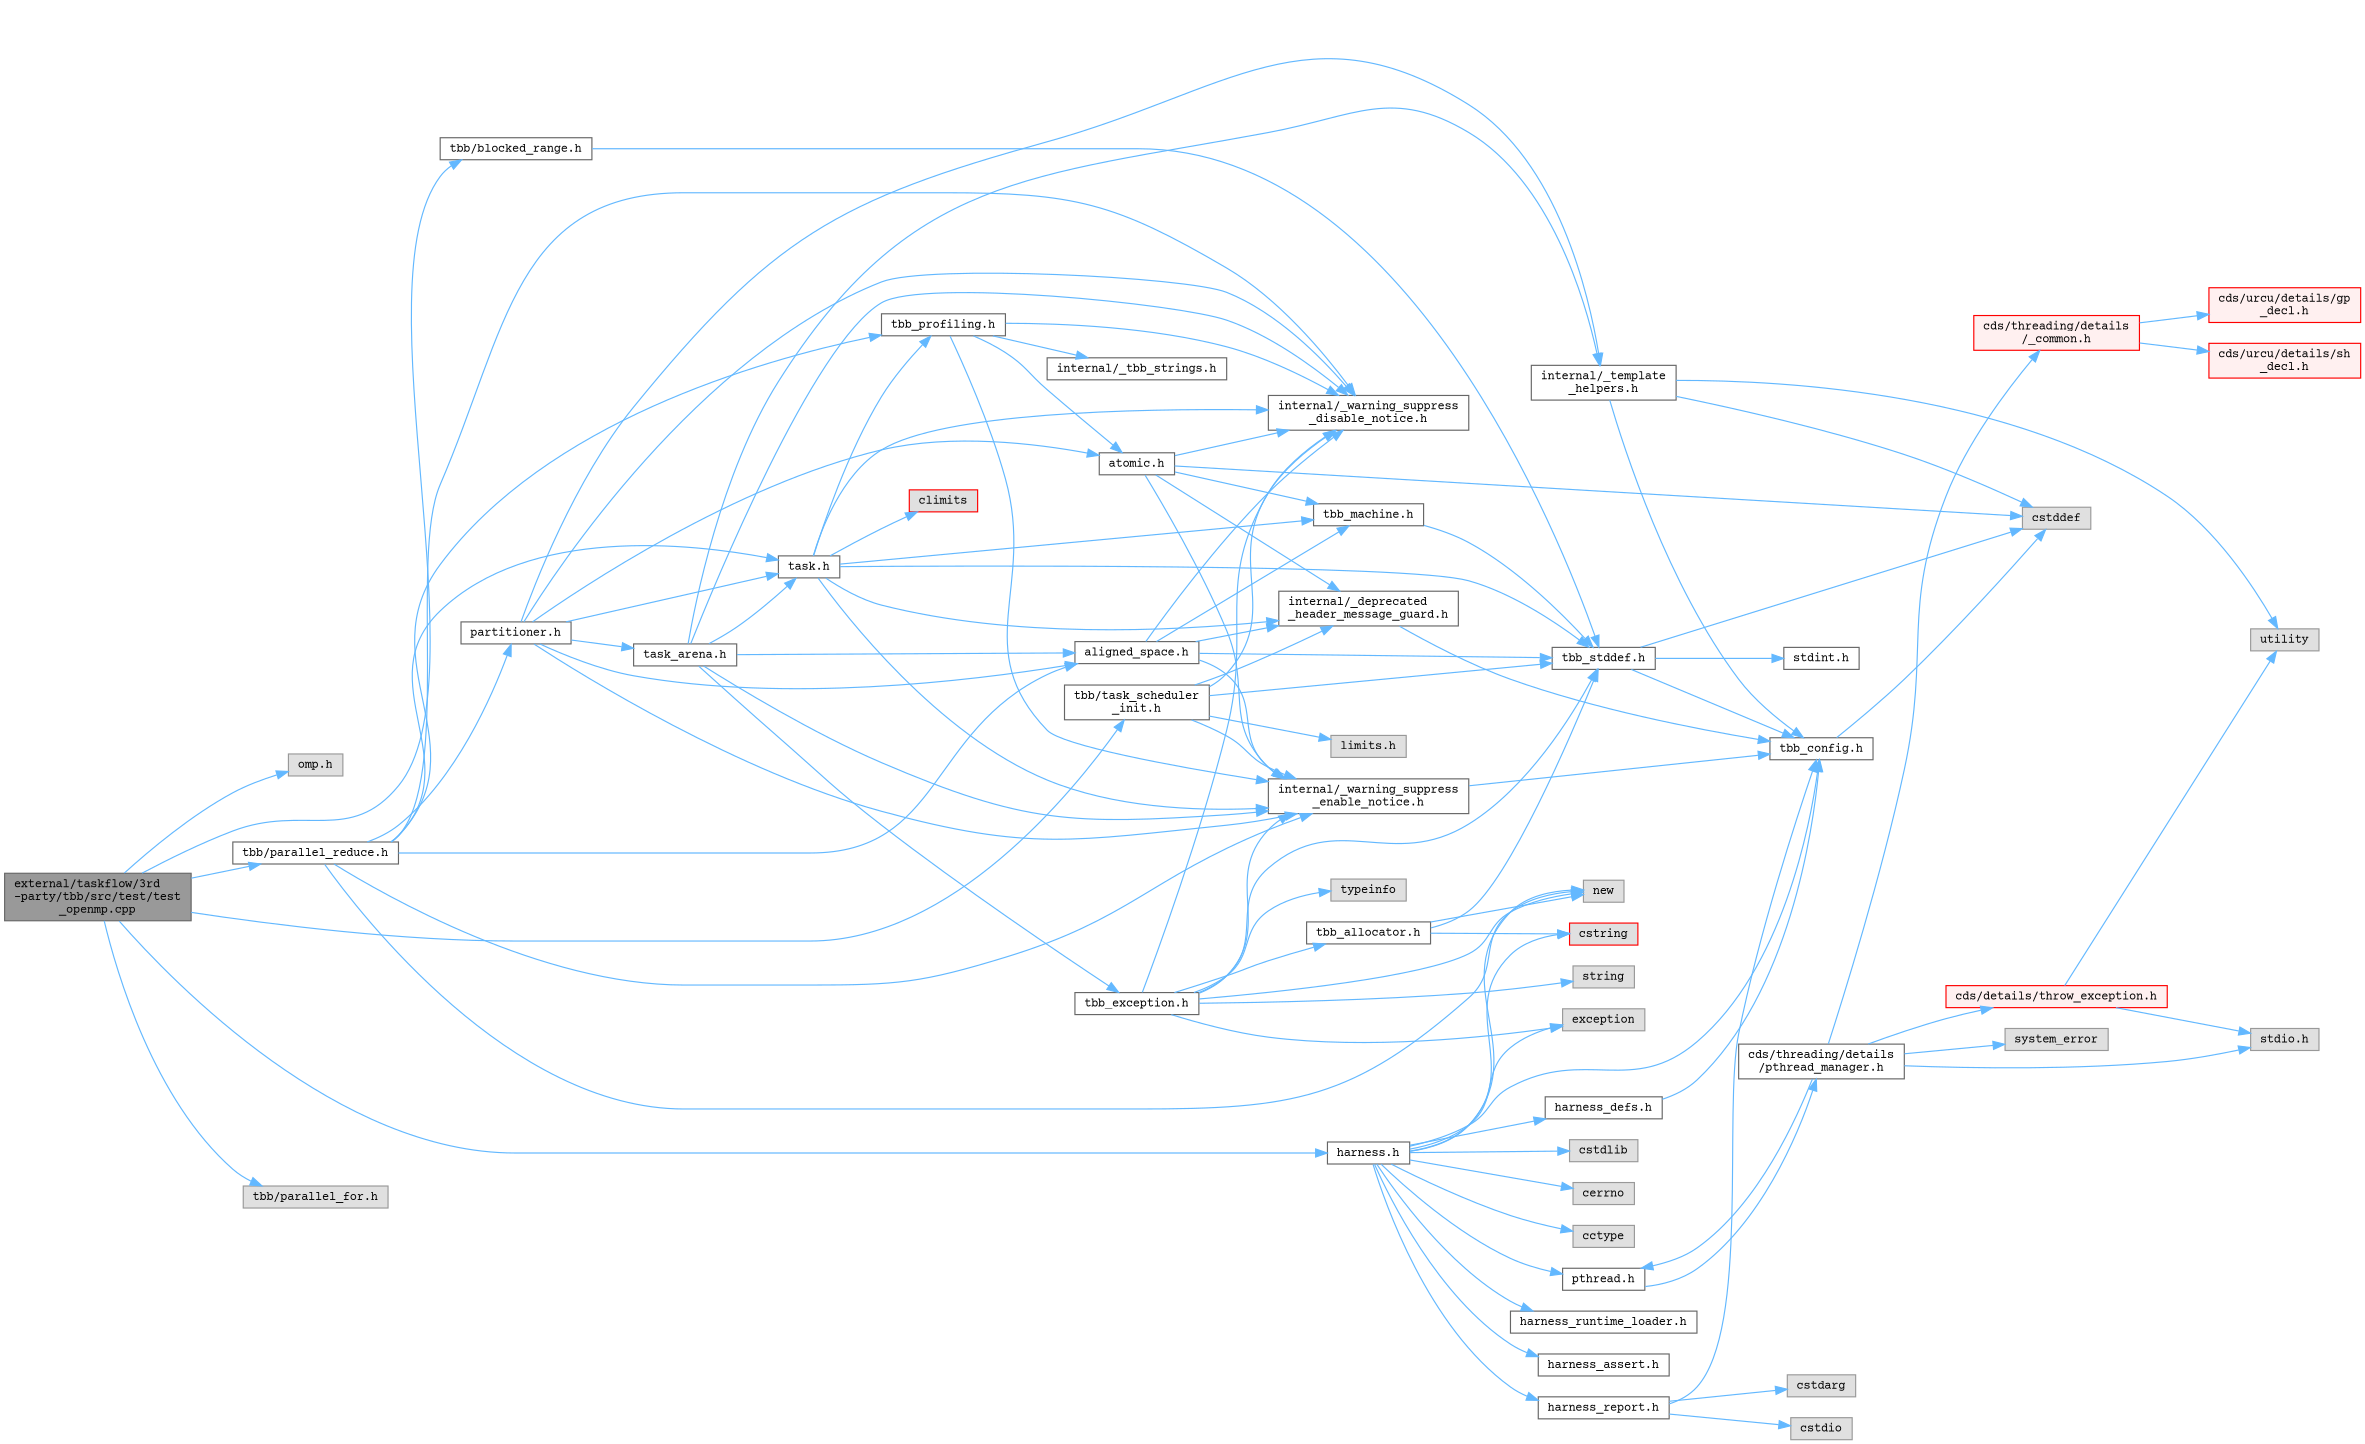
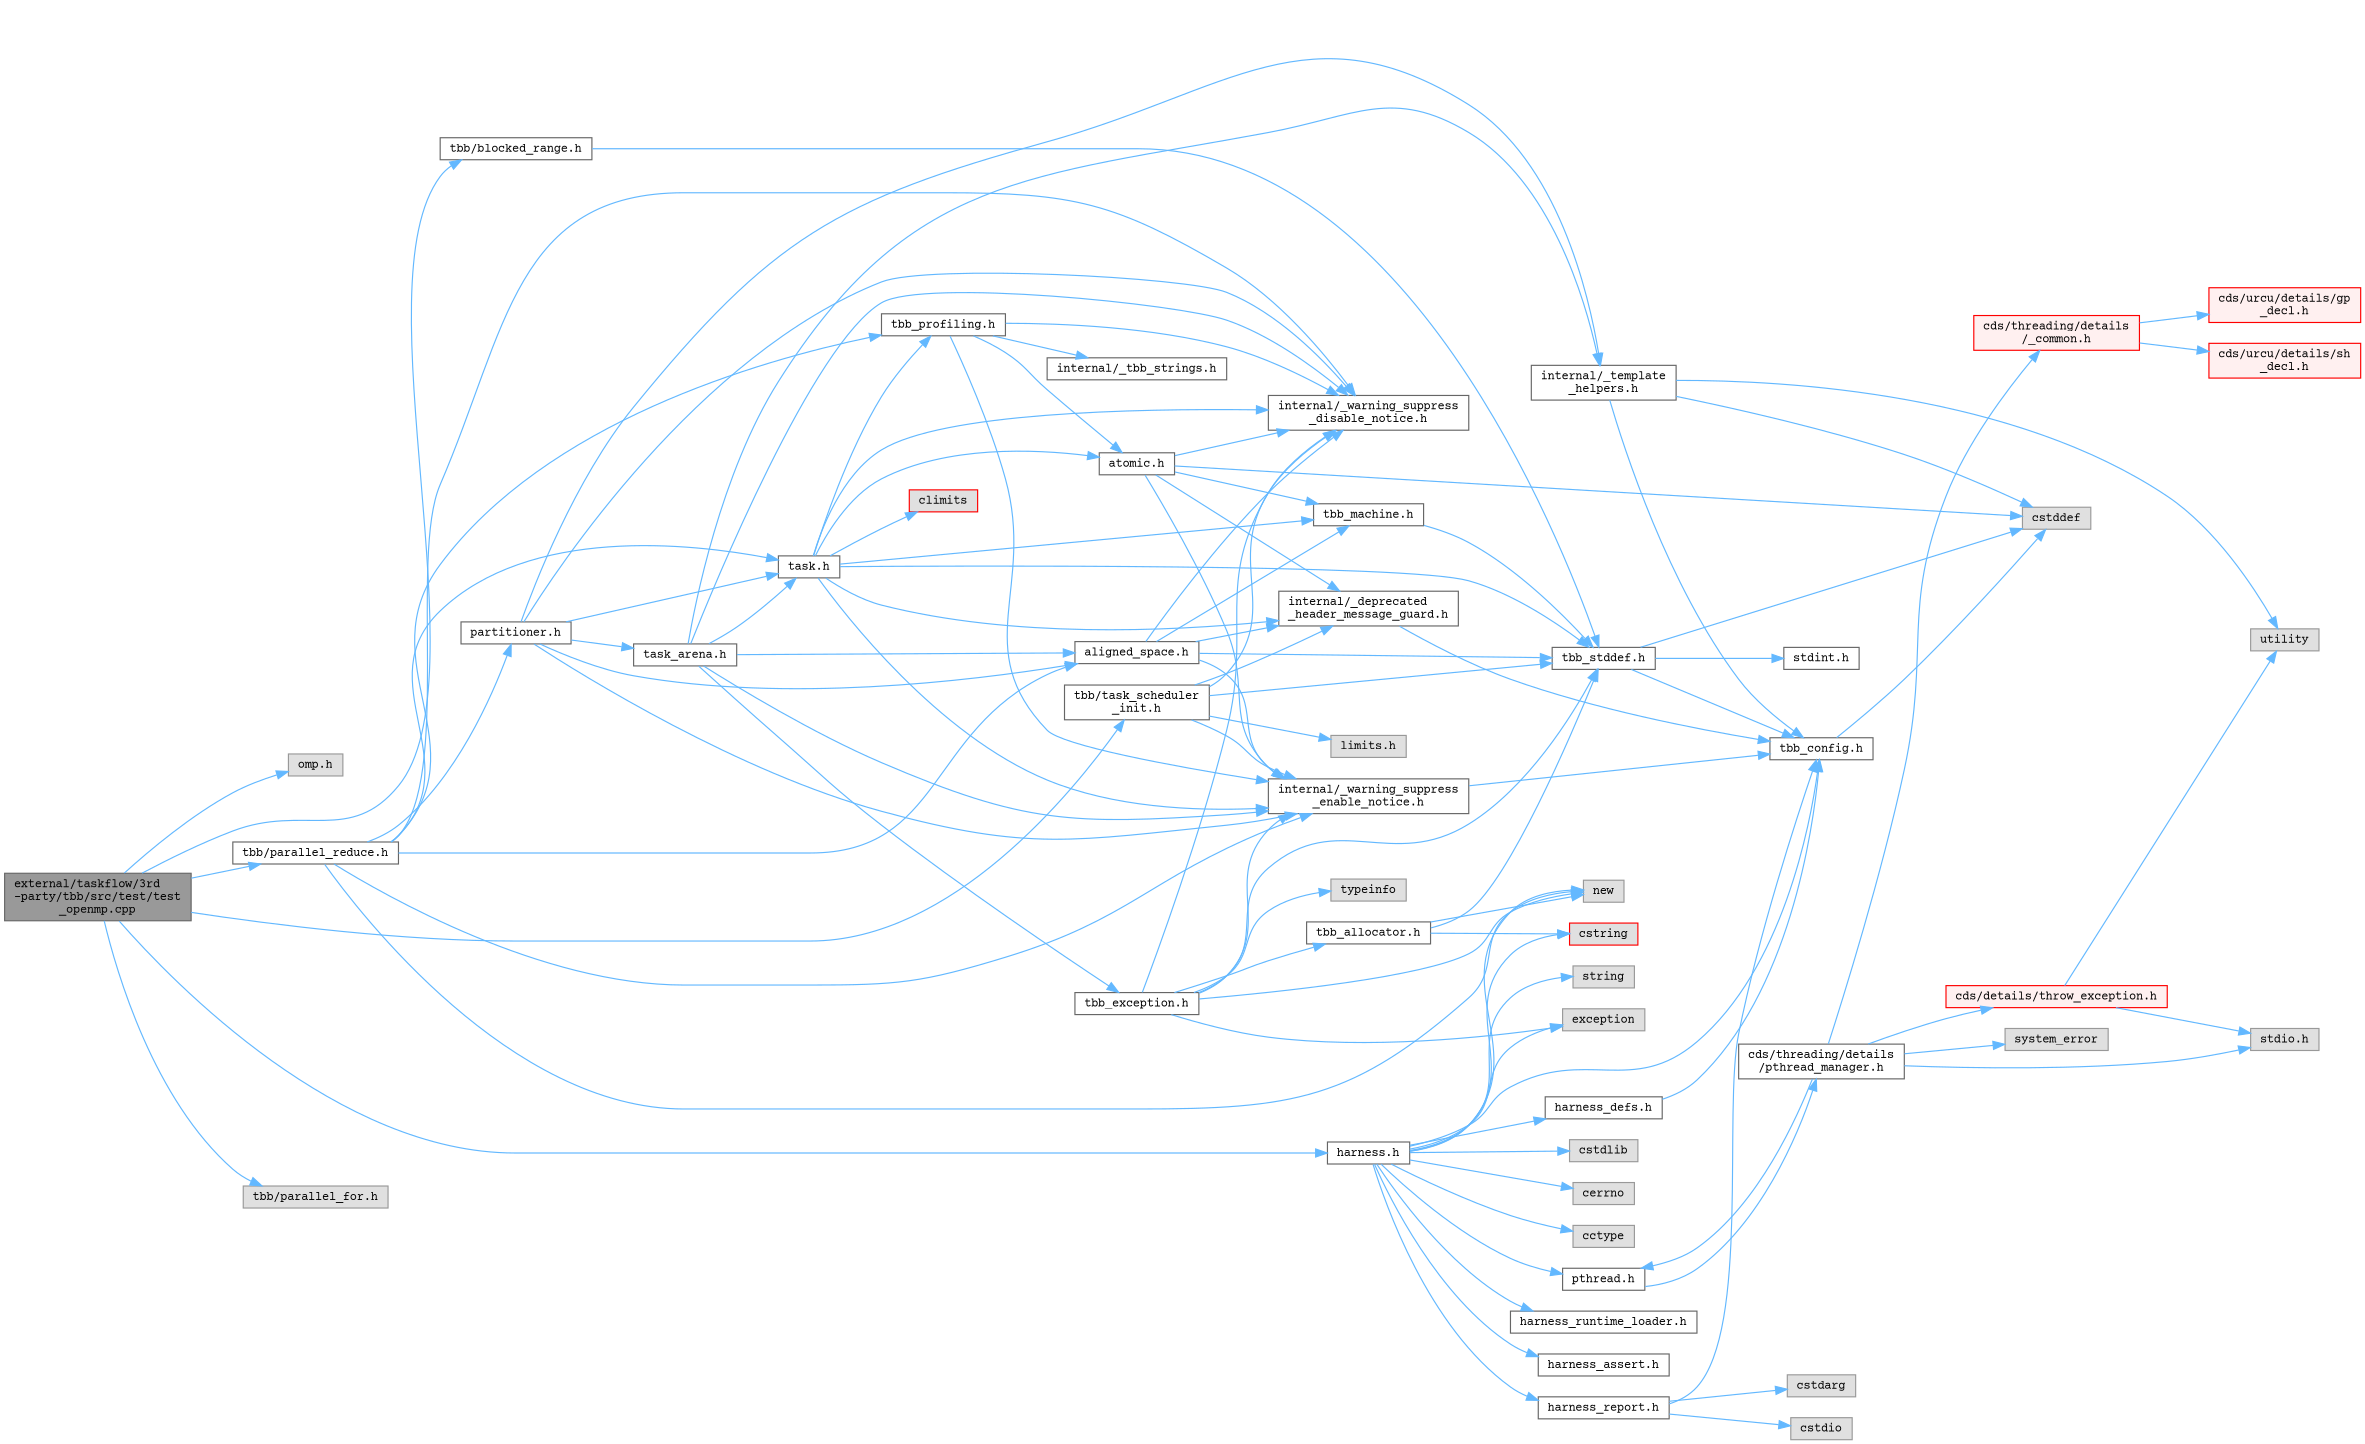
(794, 478) -> (932, 461)
(1381, 998) -> (1497, 1015)
